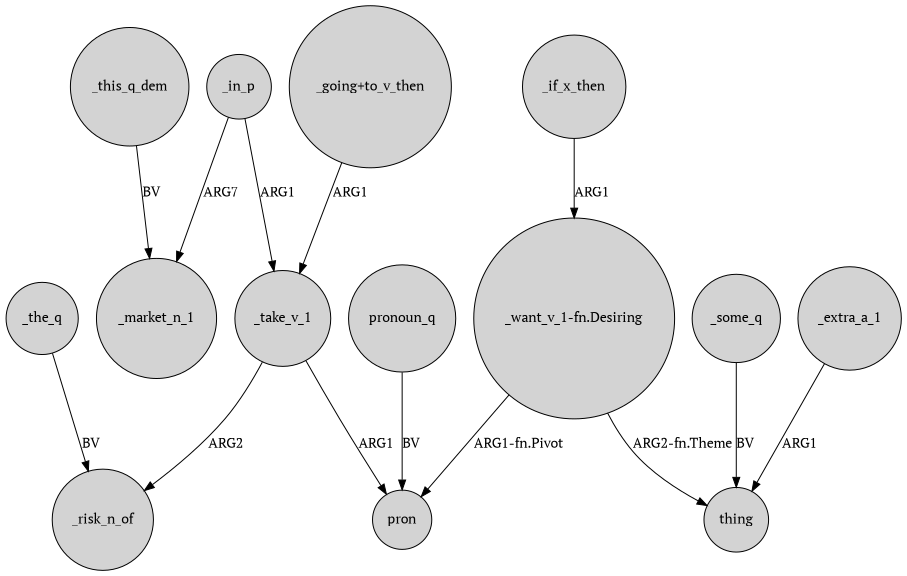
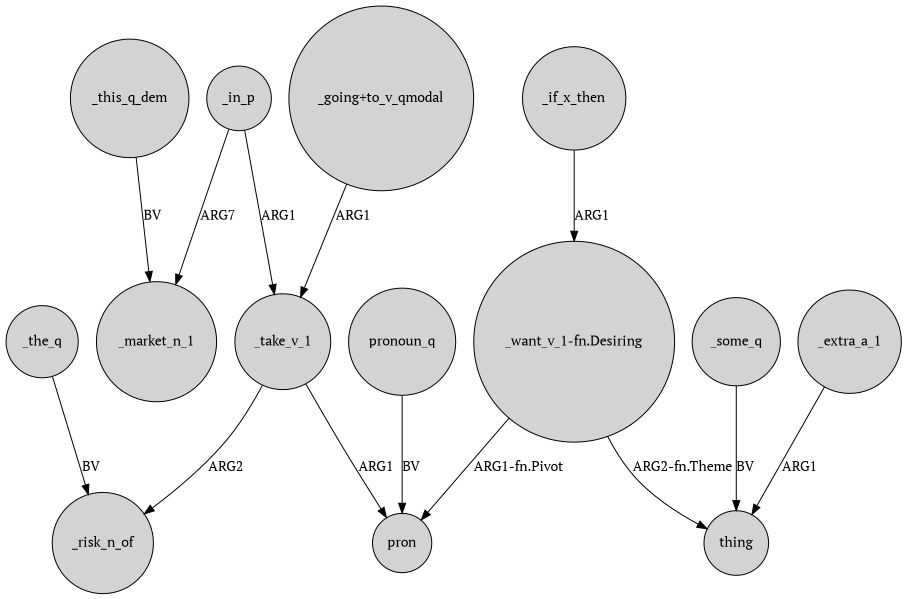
(370, 87) -> (381, 98)
